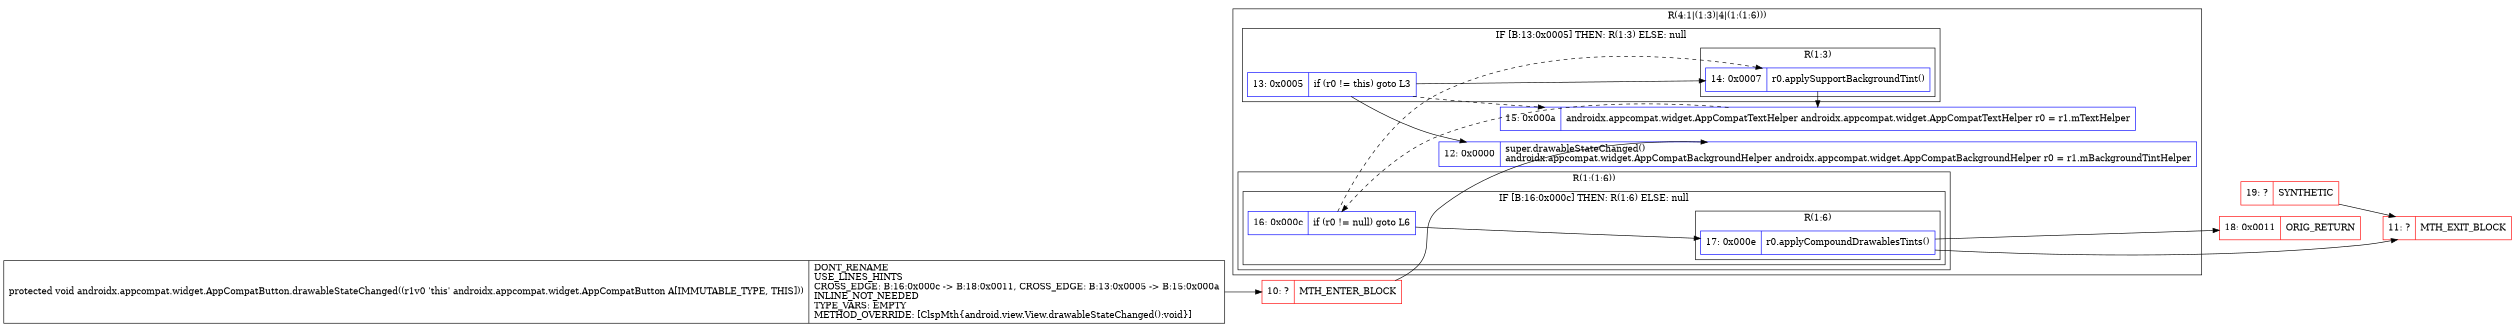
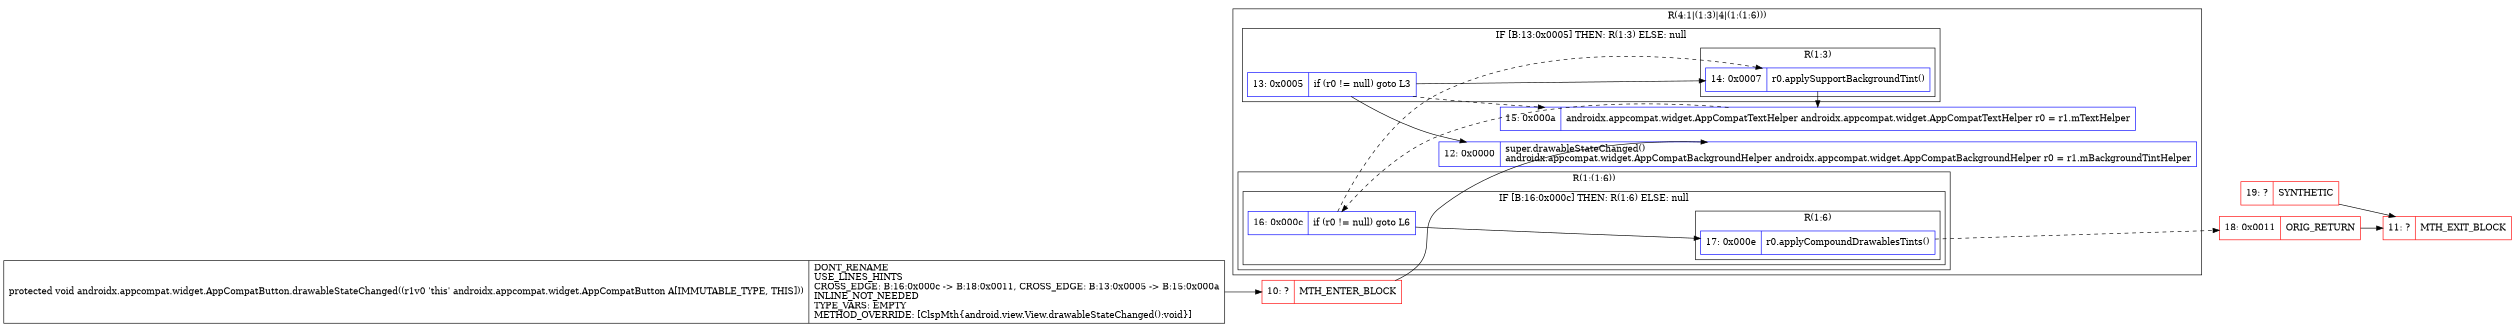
(1362, 84) -> (1362, 84)
(2074, 235) -> (2074, 235)
(2163, 255) -> (2369, 228)
